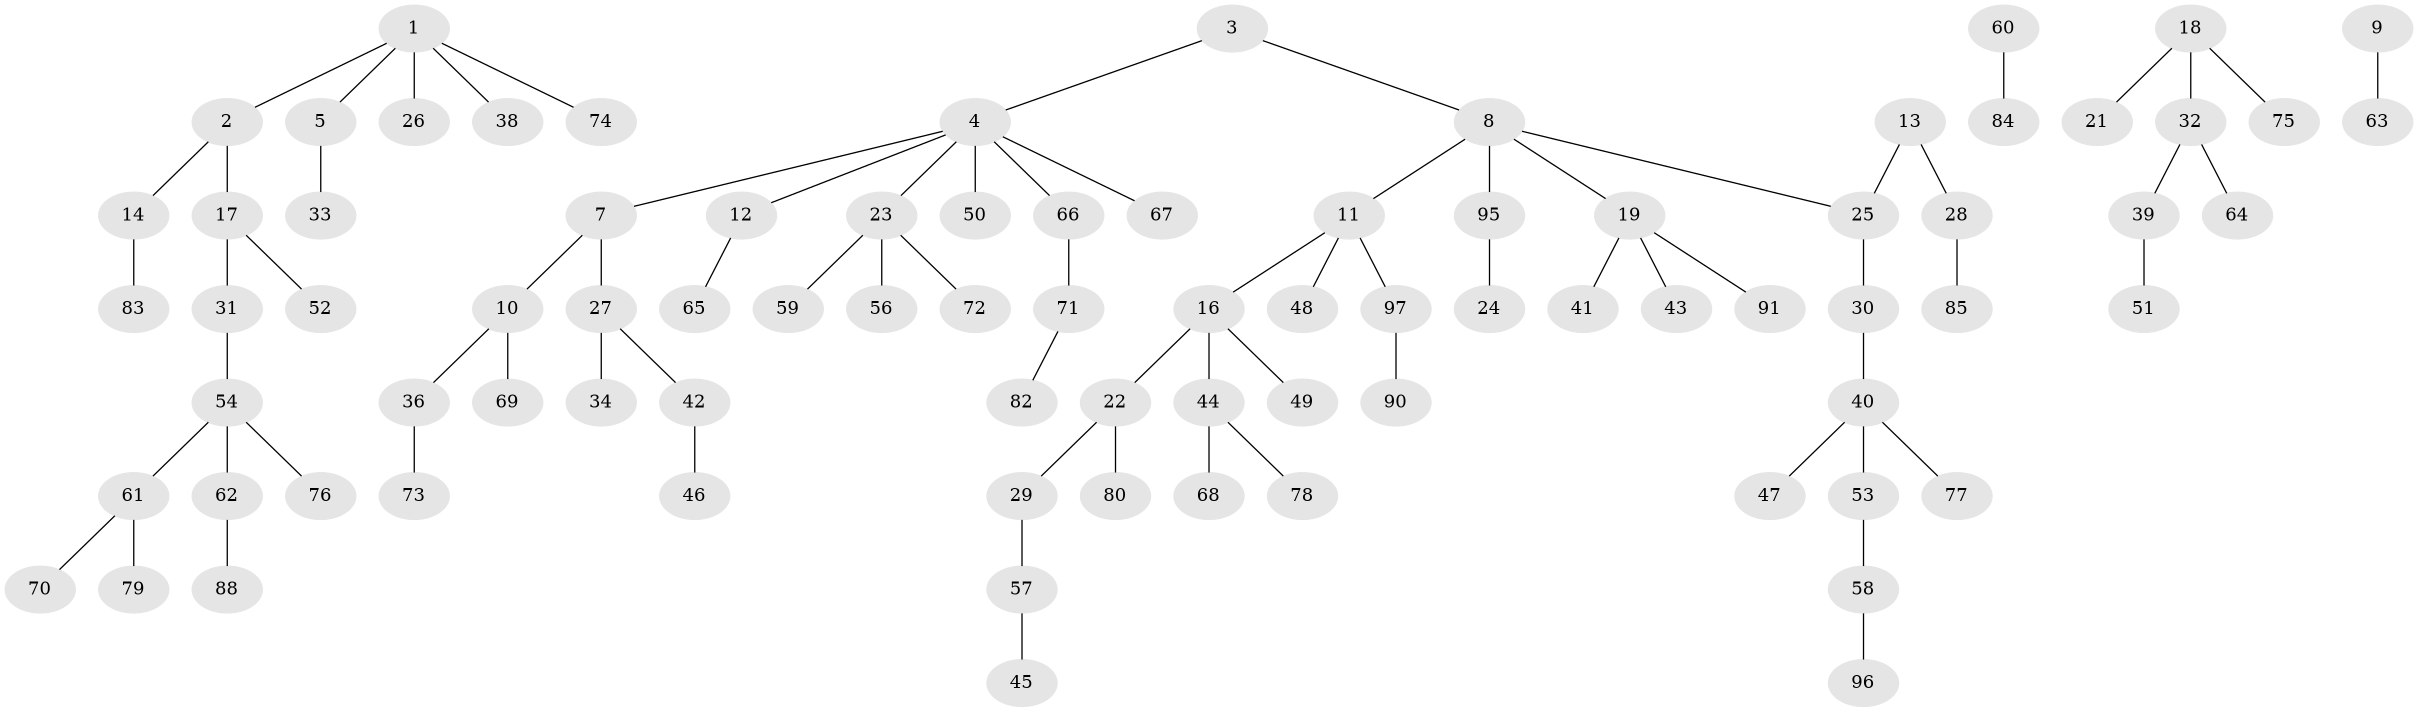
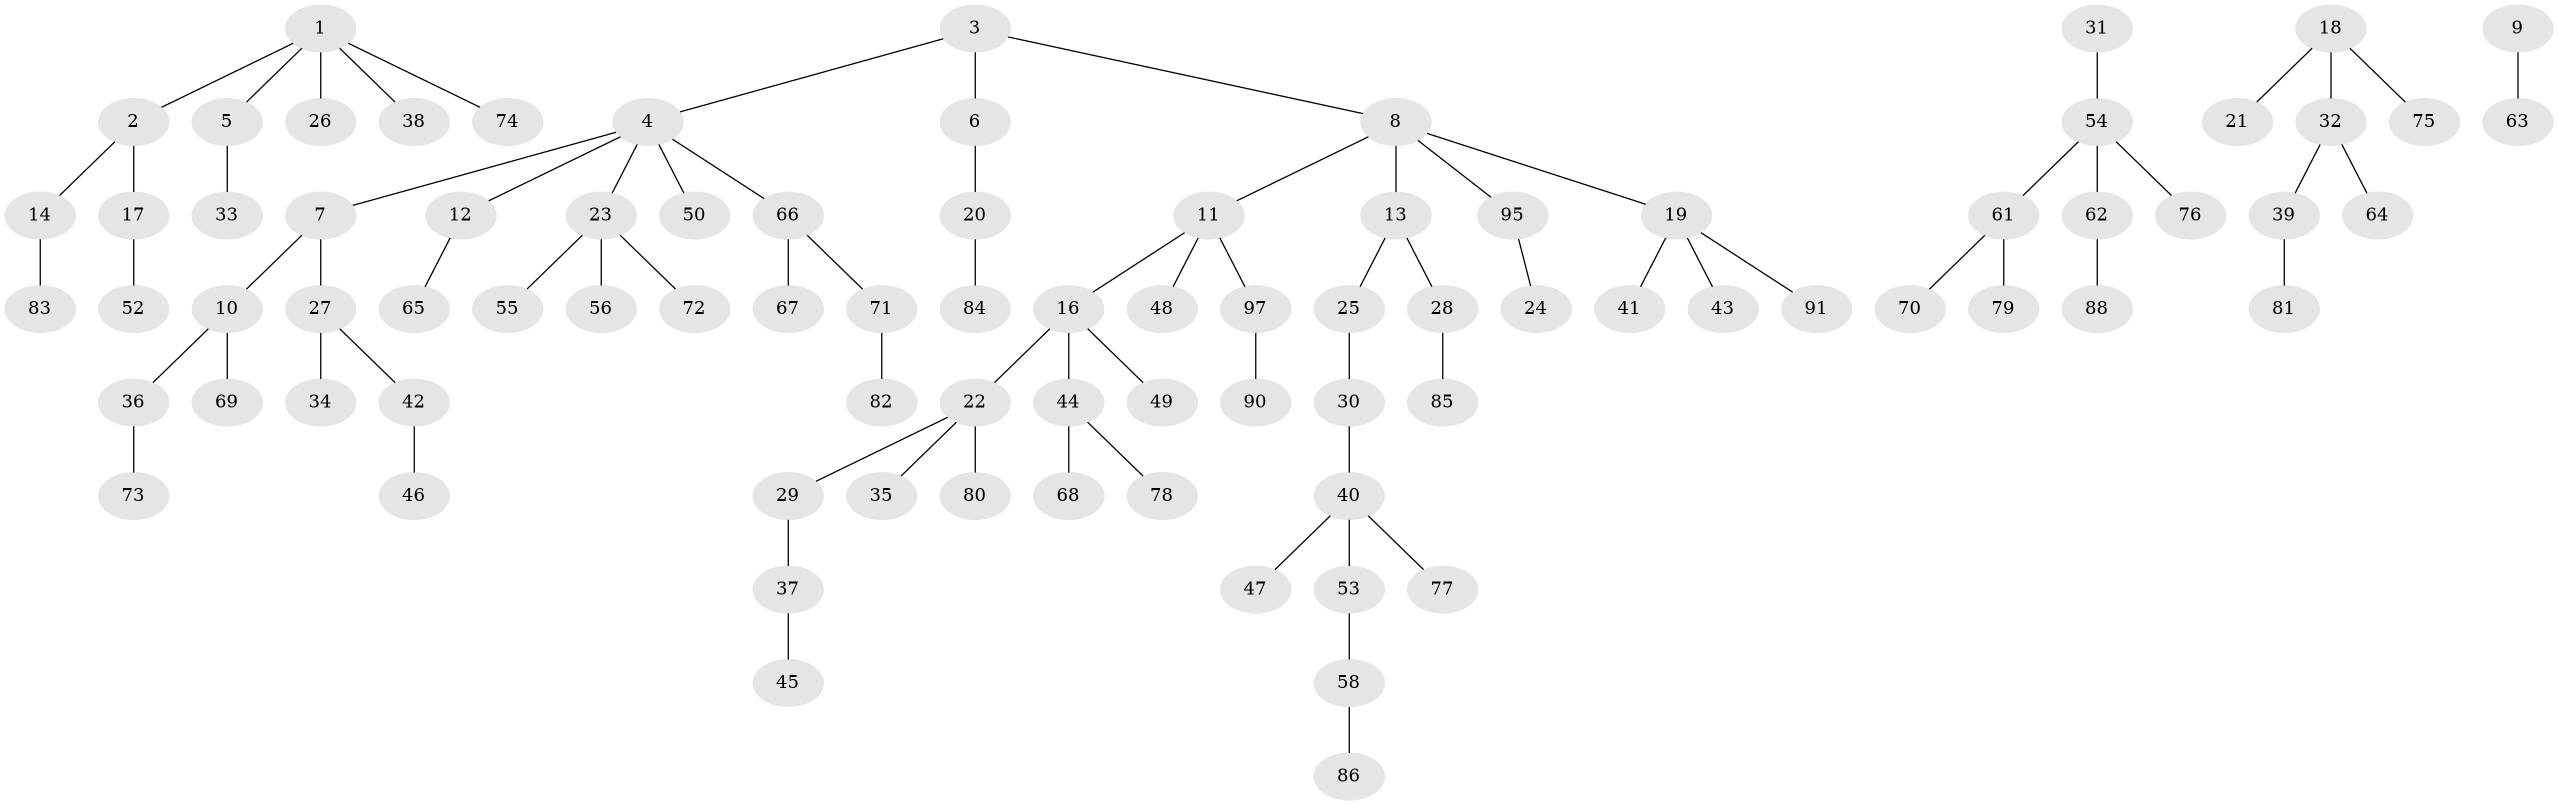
(2004, 29) -> (975, 216)
none -> (975, 122)
(1069, 169) -> (788, 262)
(1676, 169) -> (1396, 169)
(227, 262) -> none
(788, 309) -> (508, 309)
(2144, 309) -> (2284, 309)
none -> (882, 496)
(1022, 590) -> (788, 590)
(1864, 683) -> (1349, 777)
